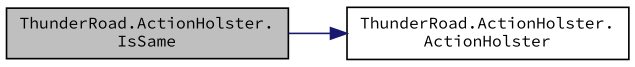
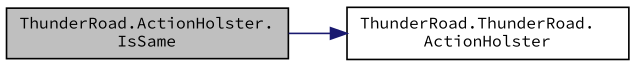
(488, 33) -> (488, 33)
